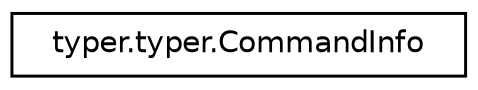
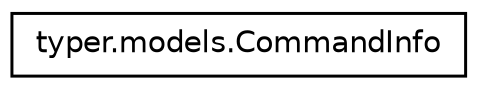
(239, 45) -> (239, 45)
